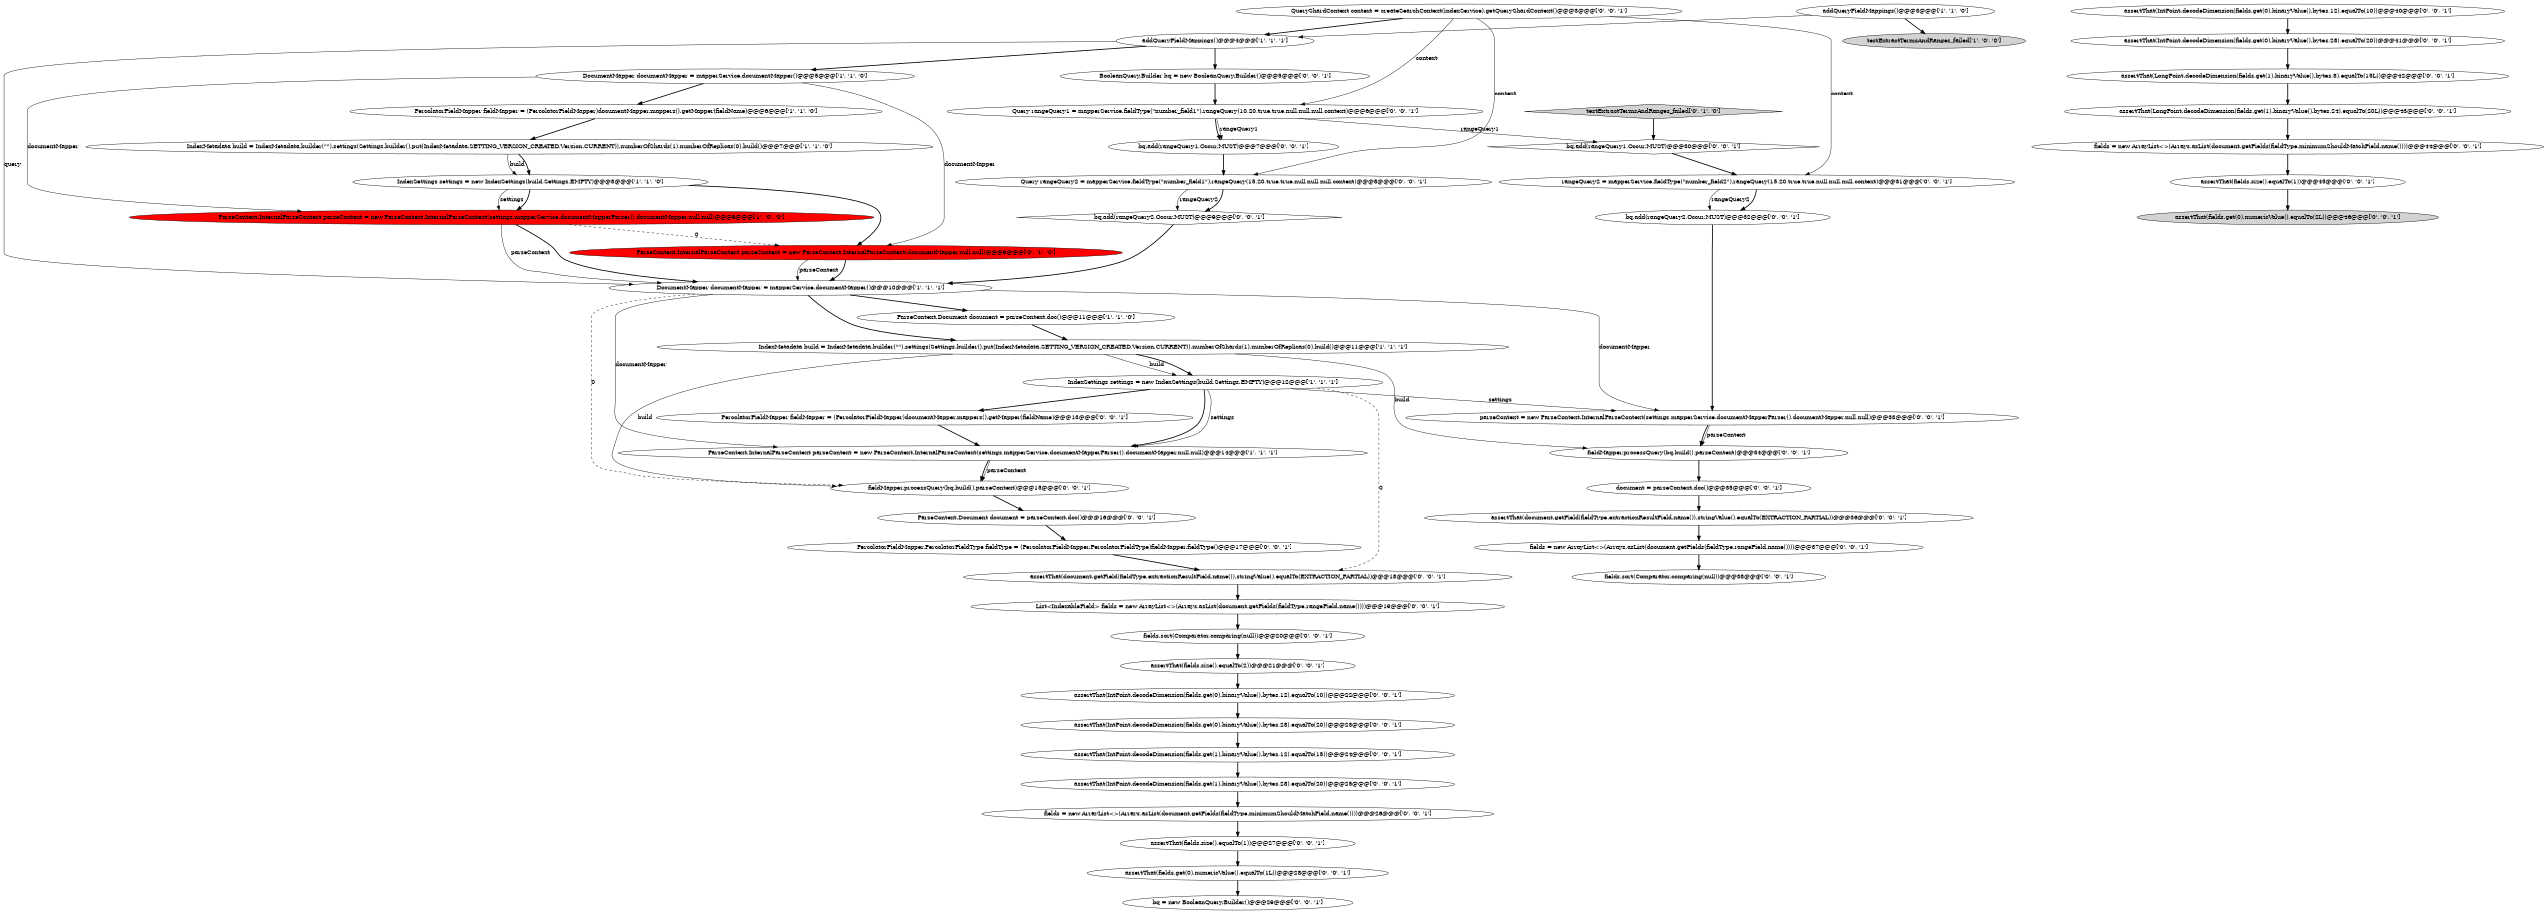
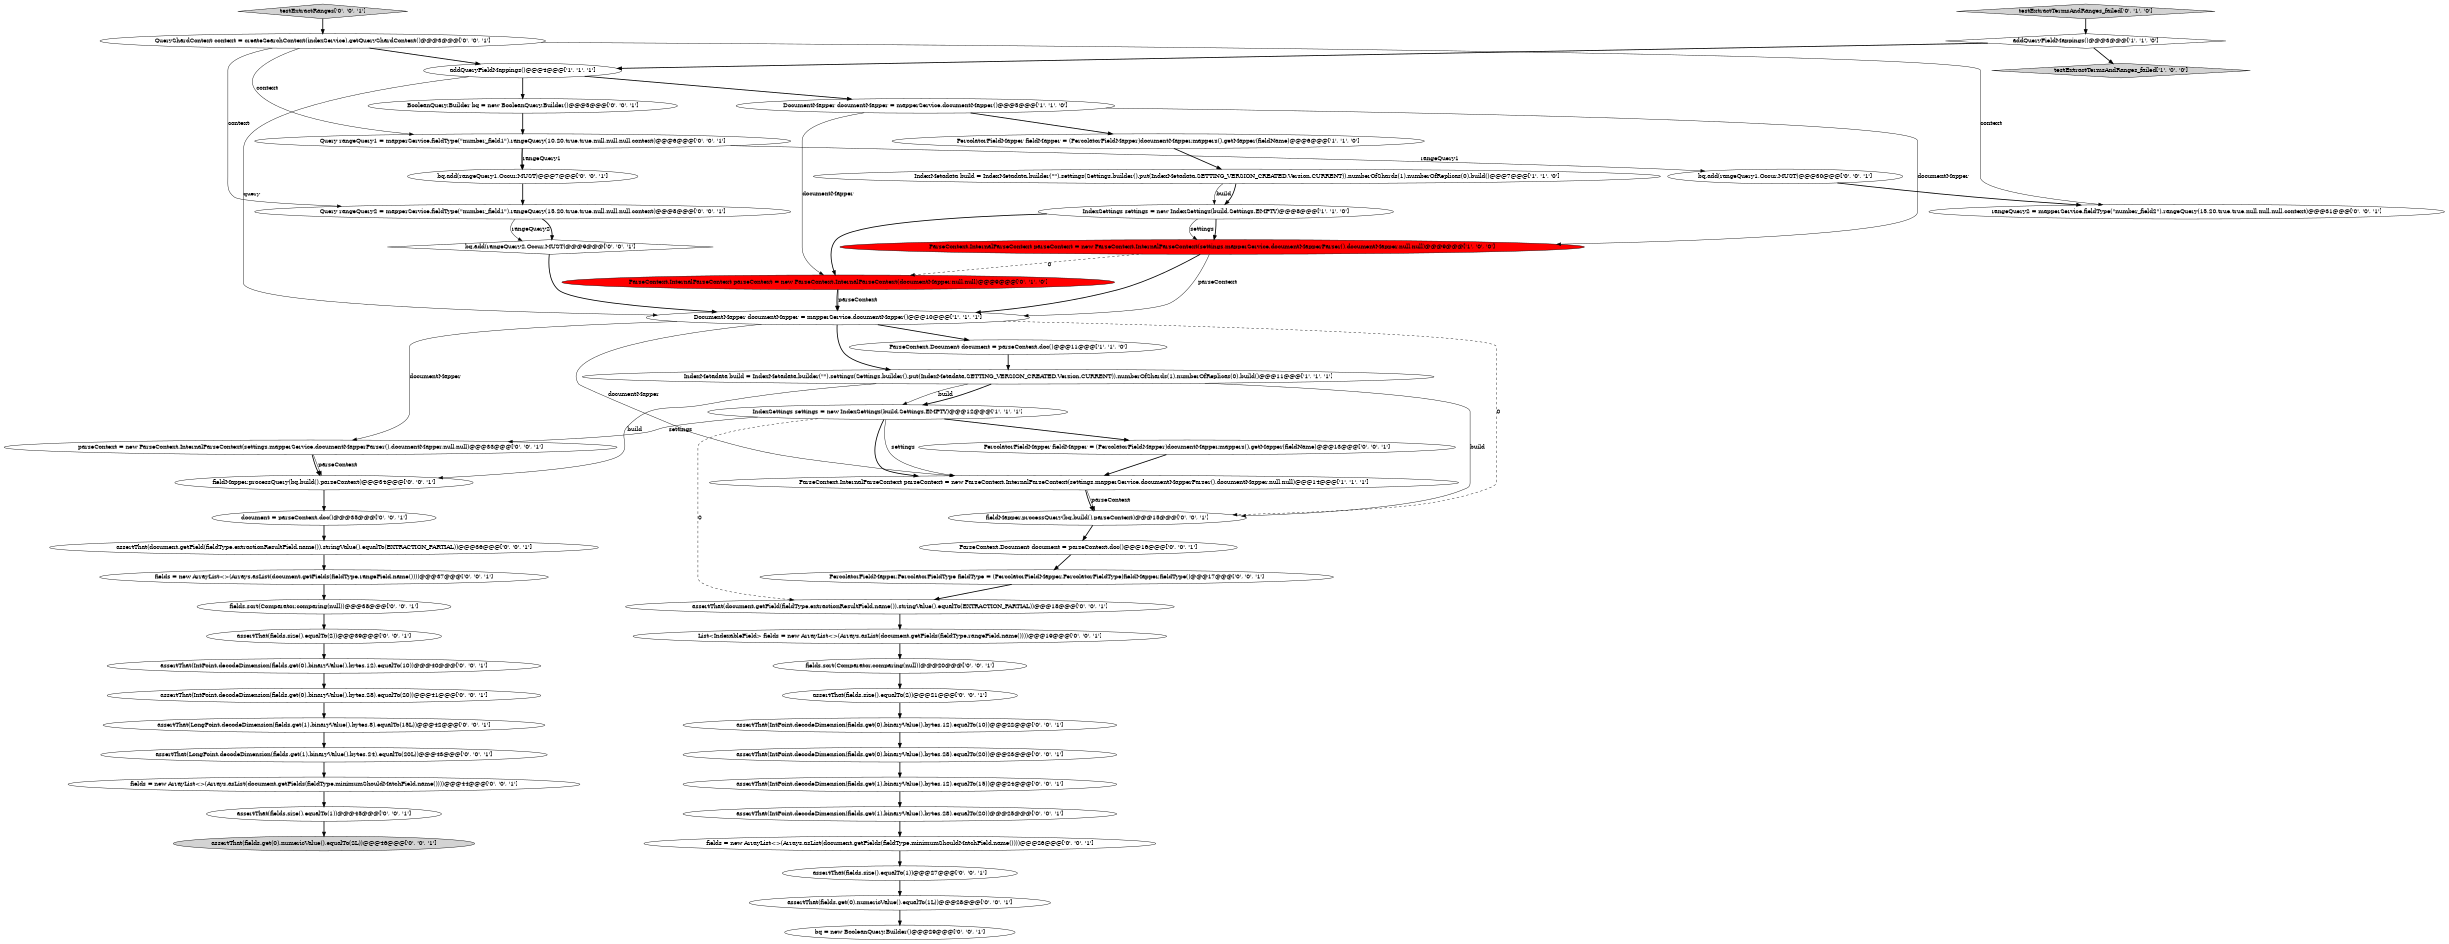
none -> (323, 11)
(1896, 11) -> (2086, 41)
(1557, 26) -> (1305, 56)
(1934, 41) -> (2121, 71)
(1653, 127) -> (2086, 24)
(1653, 147) -> (1785, 176)
(1713, 217) -> none
none -> (324, 636)
